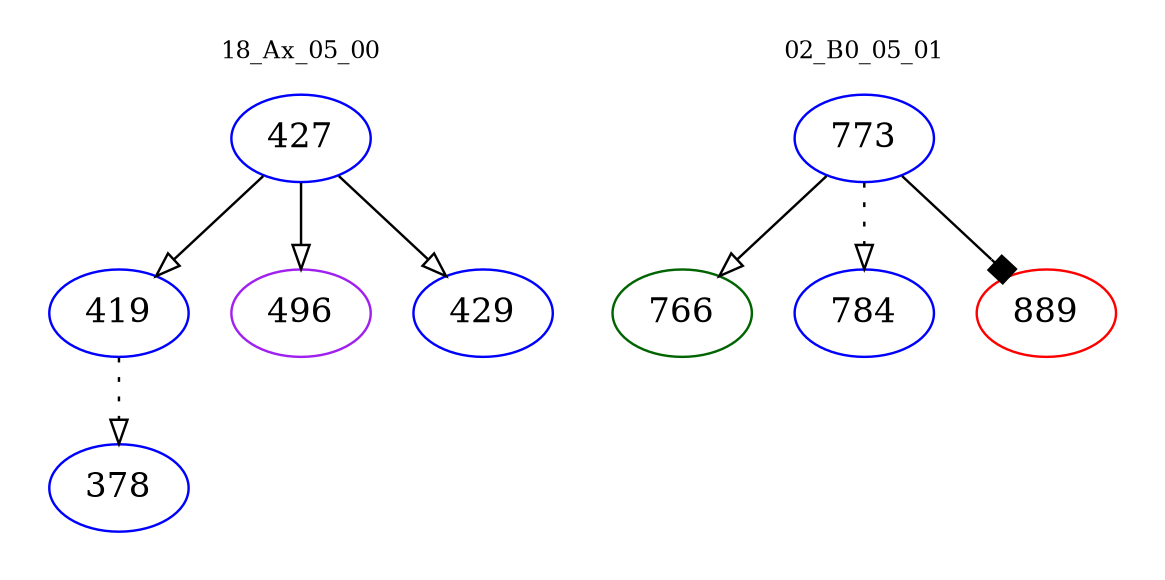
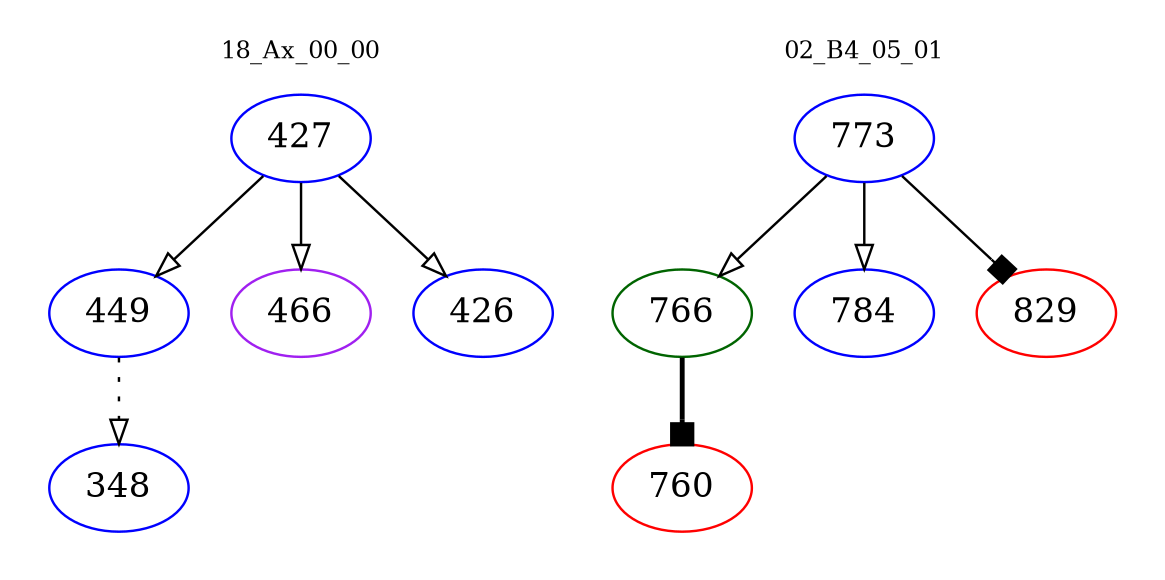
(301, 52) -> (301, 52)
(864, 52) -> (864, 52)
(864, 214) -> (864, 214)
(119, 313) -> (119, 313)
(301, 313) -> (301, 313)
(483, 313) -> (483, 313)
(1046, 313) -> (1046, 313)
(119, 488) -> (119, 488)
none -> (682, 488)
